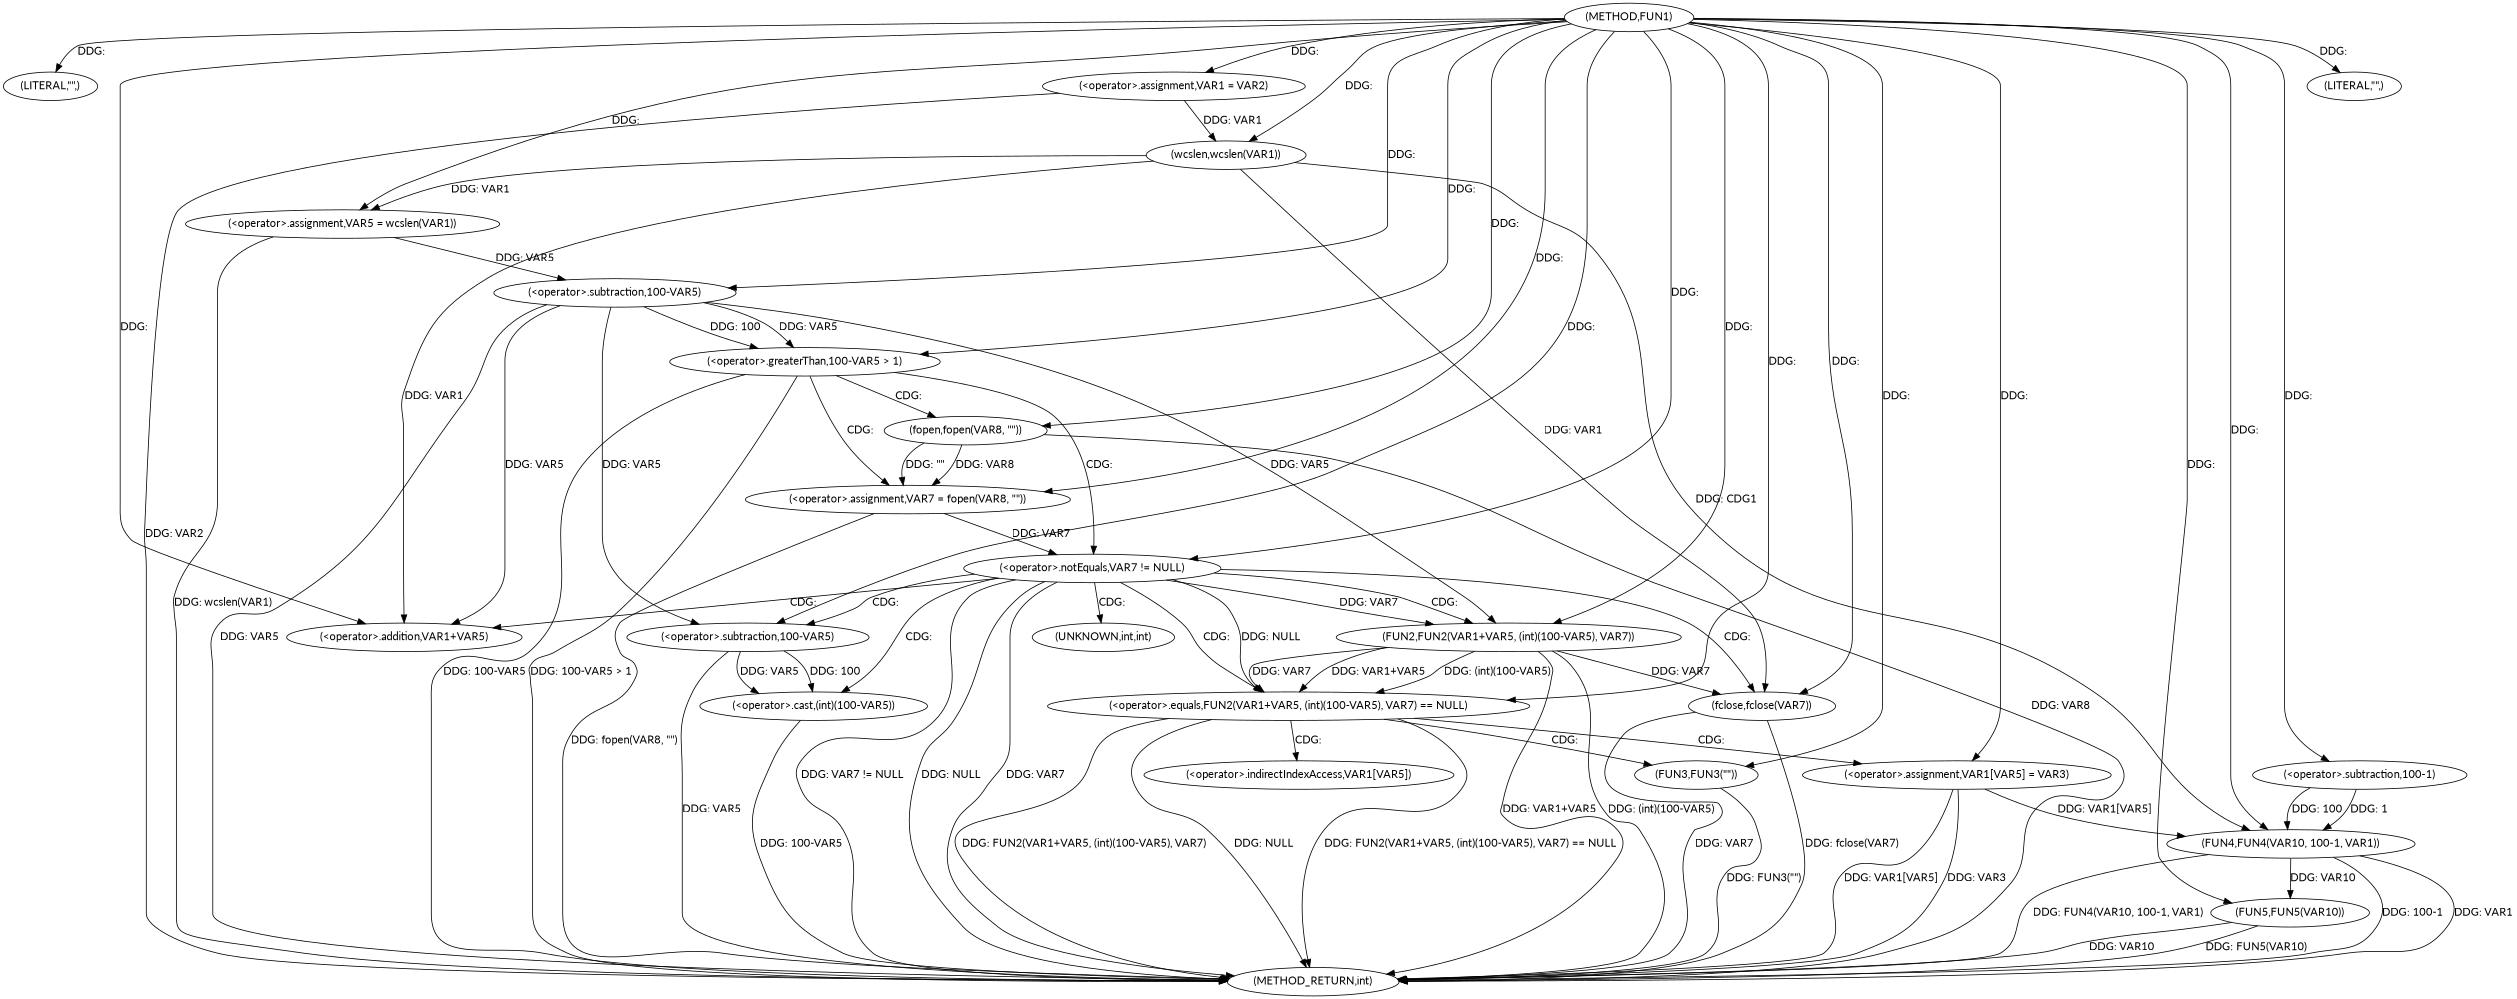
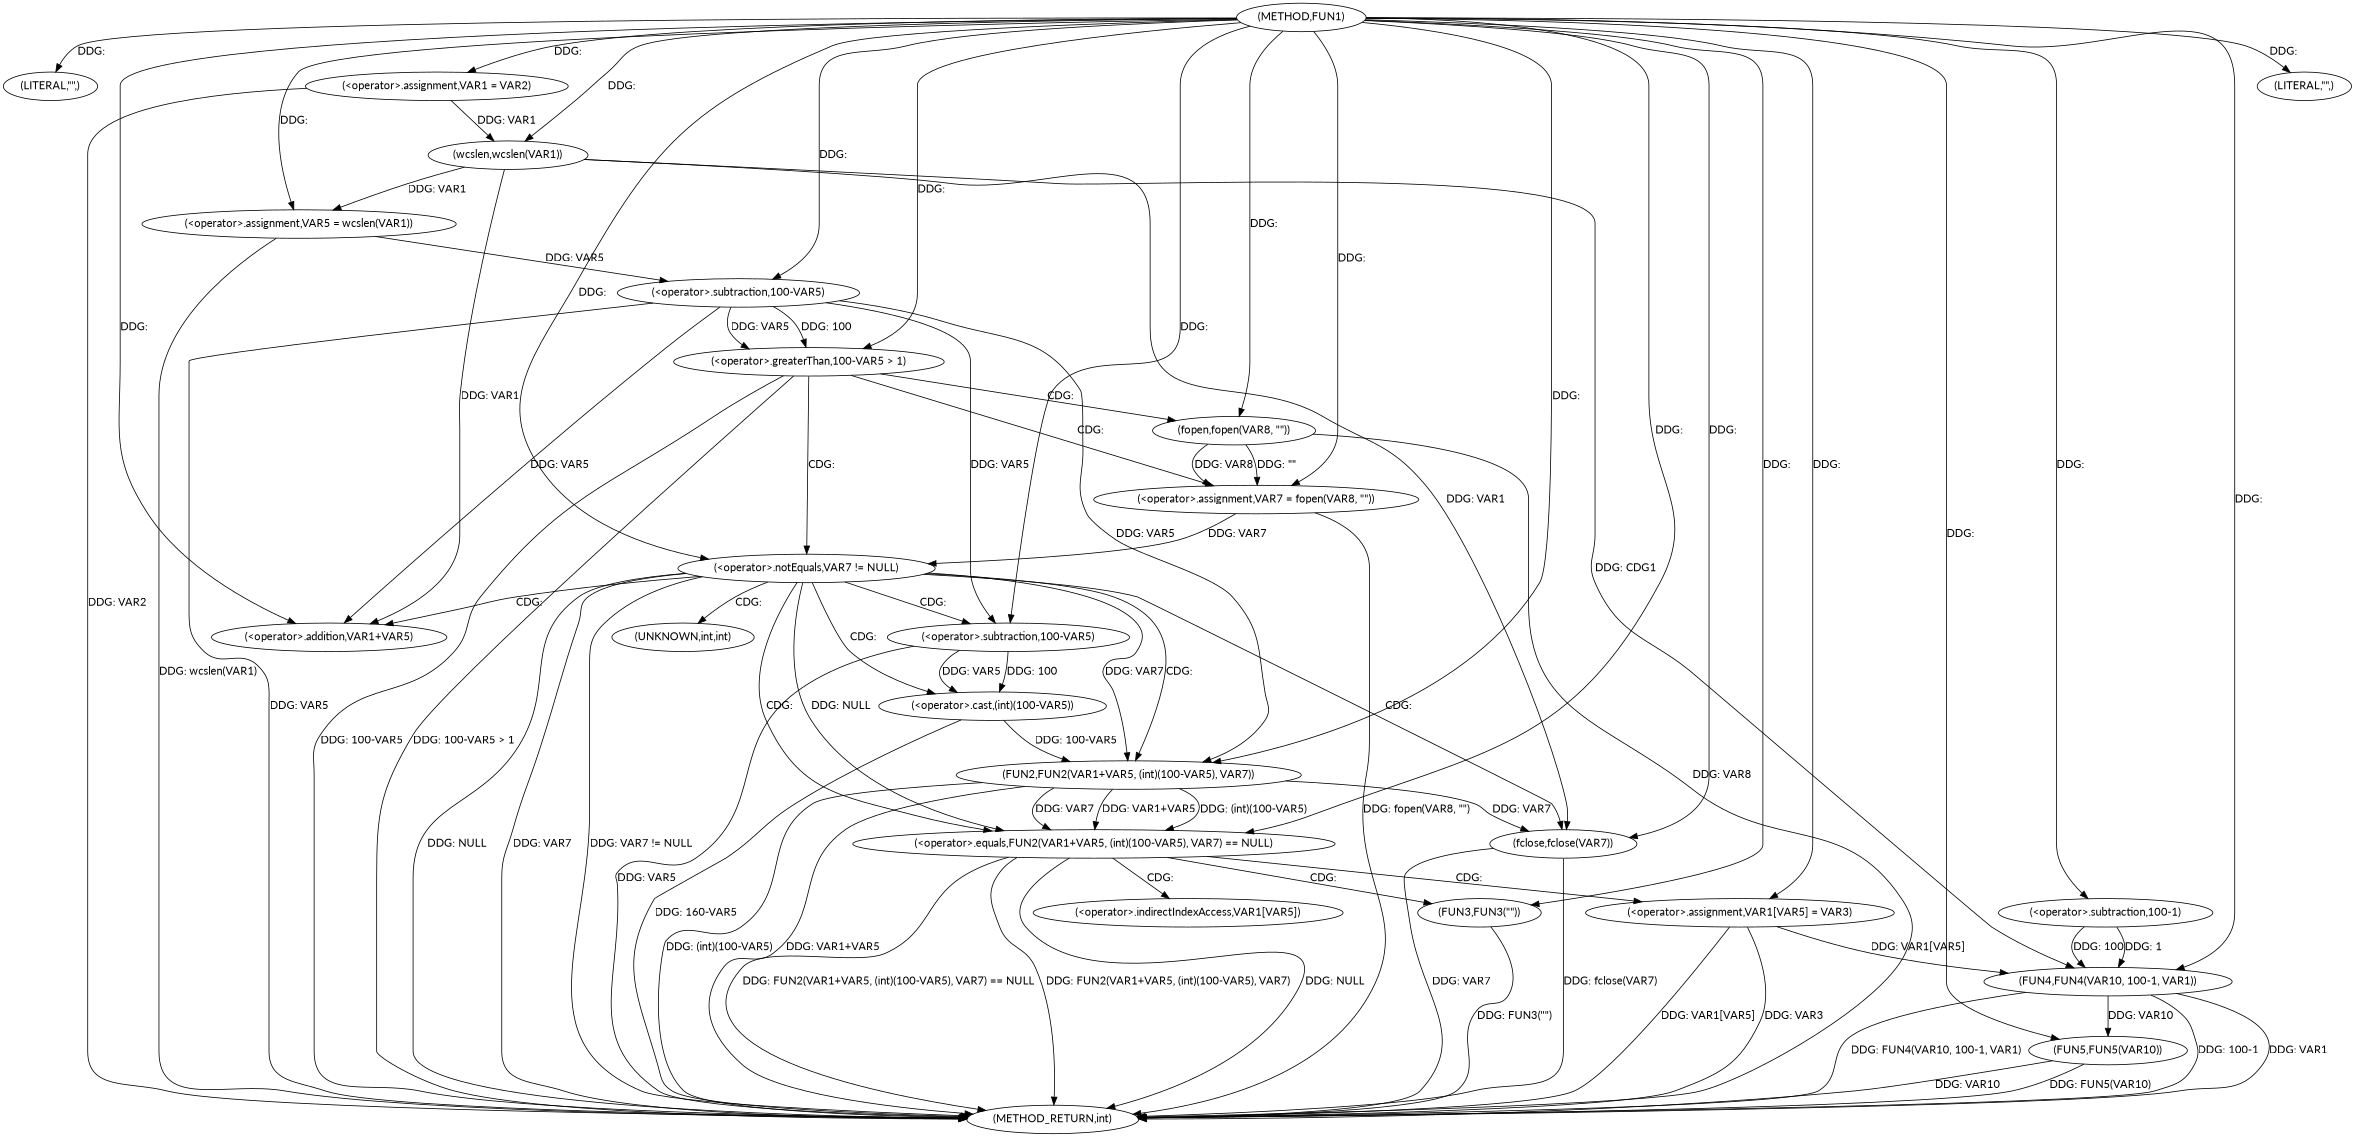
none -> (1030, 744)
(801, 844) -> (696, 913)
